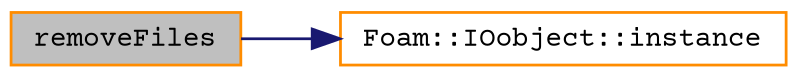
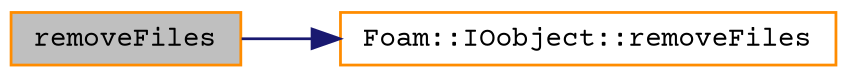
(563, 39) -> (588, 39)
